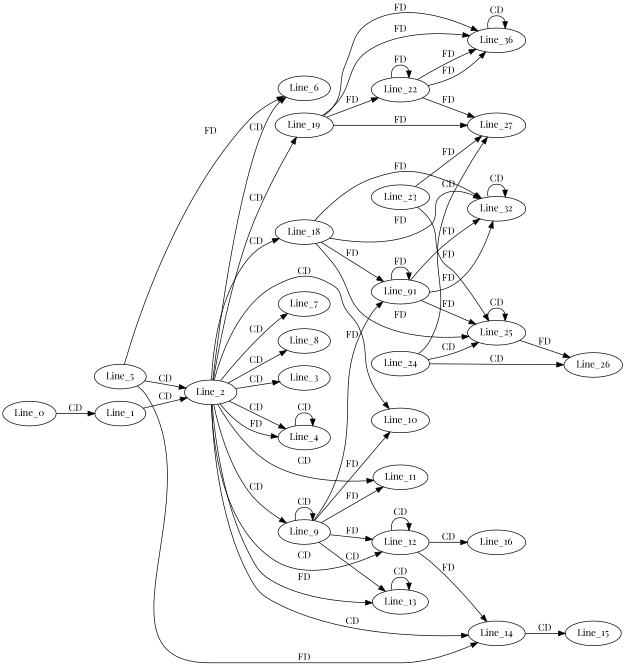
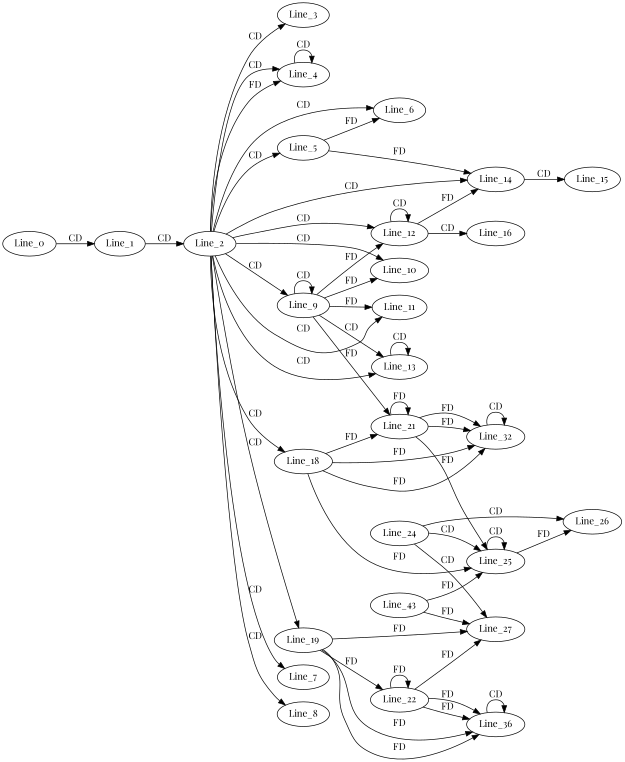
(400, 197) -> (400, 605)
(400, 292) -> (400, 427)
(162, 384) -> (235, 186)
(304, 578) -> (303, 361)
